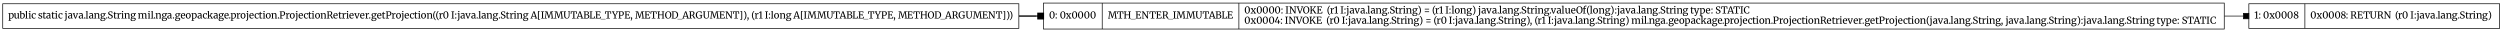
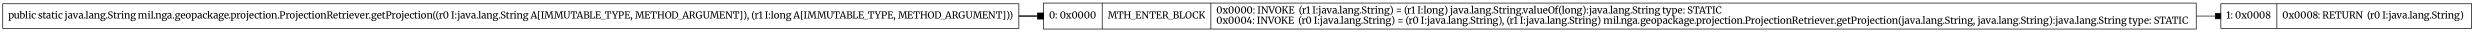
(1171, 16) -> (1157, 16)
